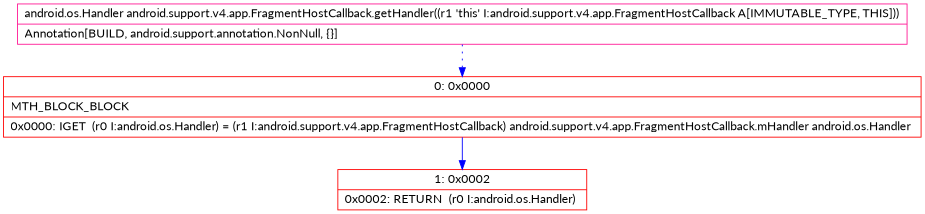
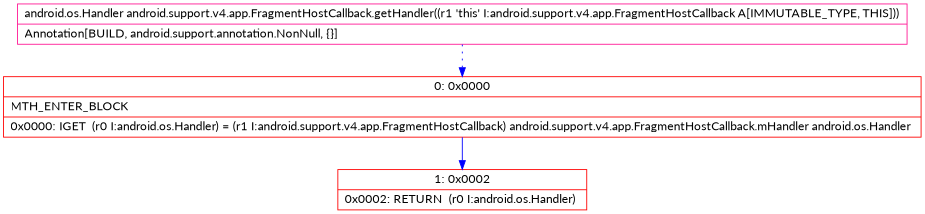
(70, 106) -> (70, 106)
